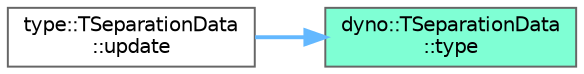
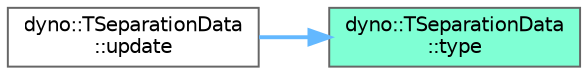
(131, 37) -> (133, 37)
